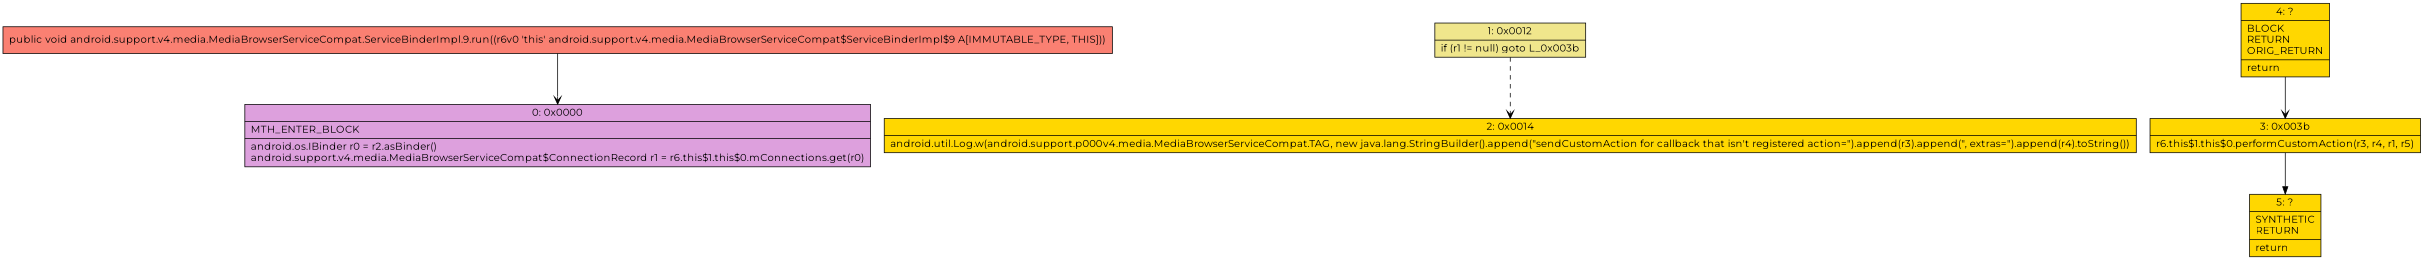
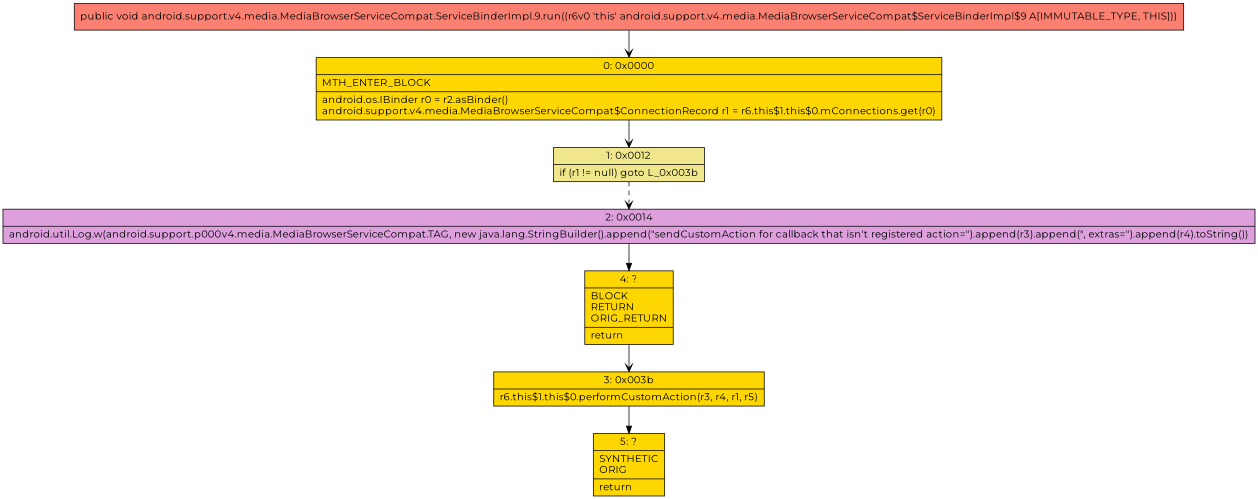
none -> (629, 130)
(558, 136) -> (629, 89)
(1510, 136) -> (629, 226)
(2277, 231) -> (613, 470)
none -> (629, 253)
